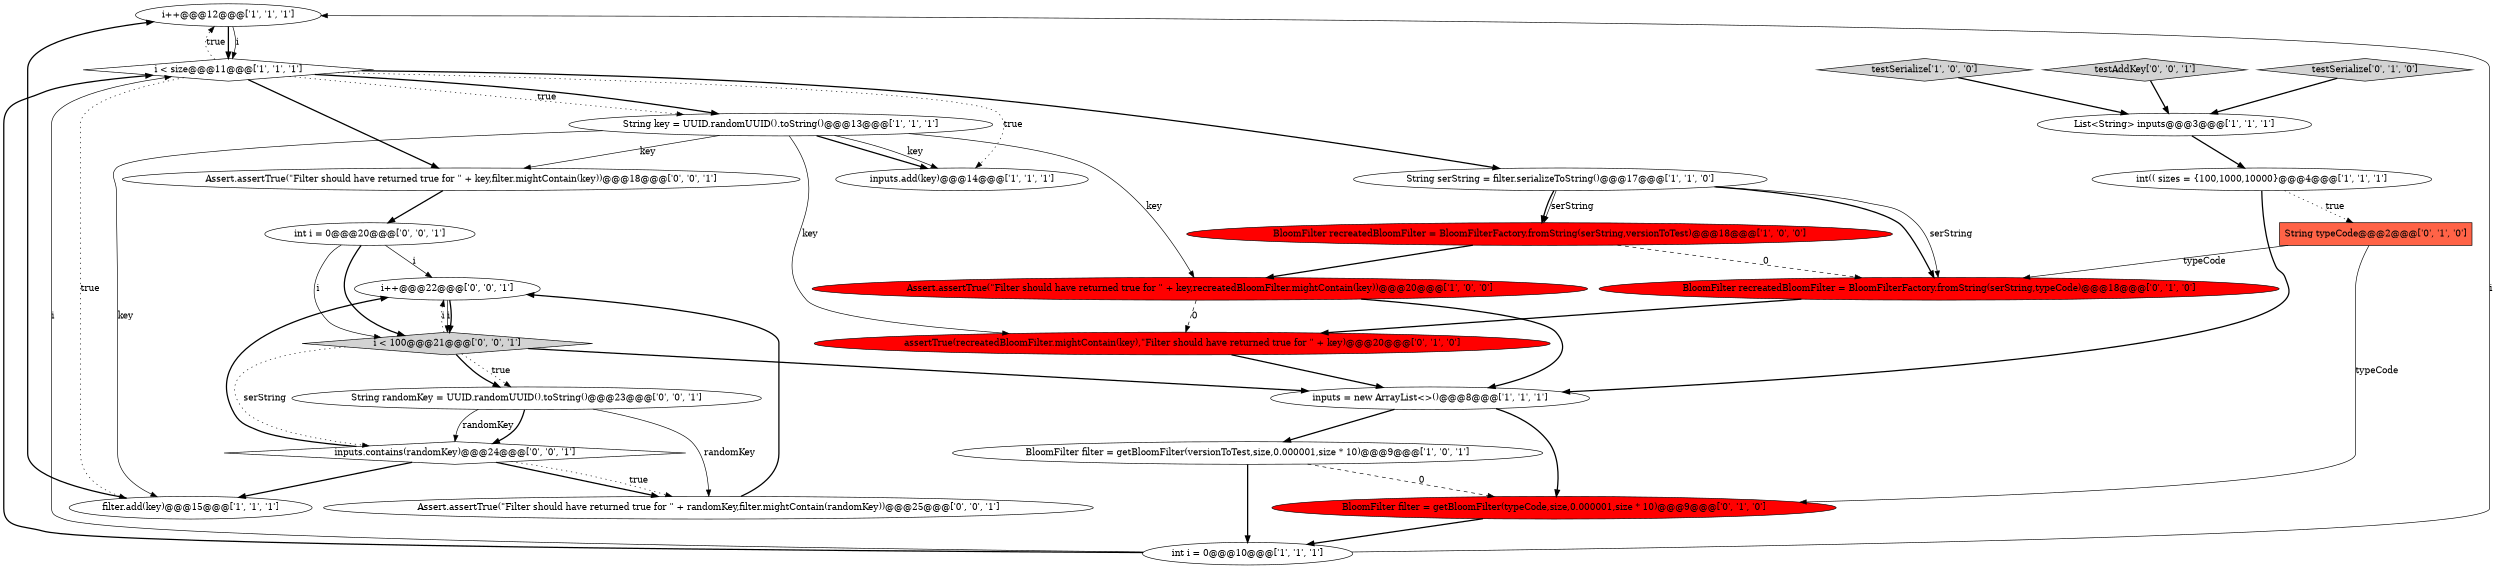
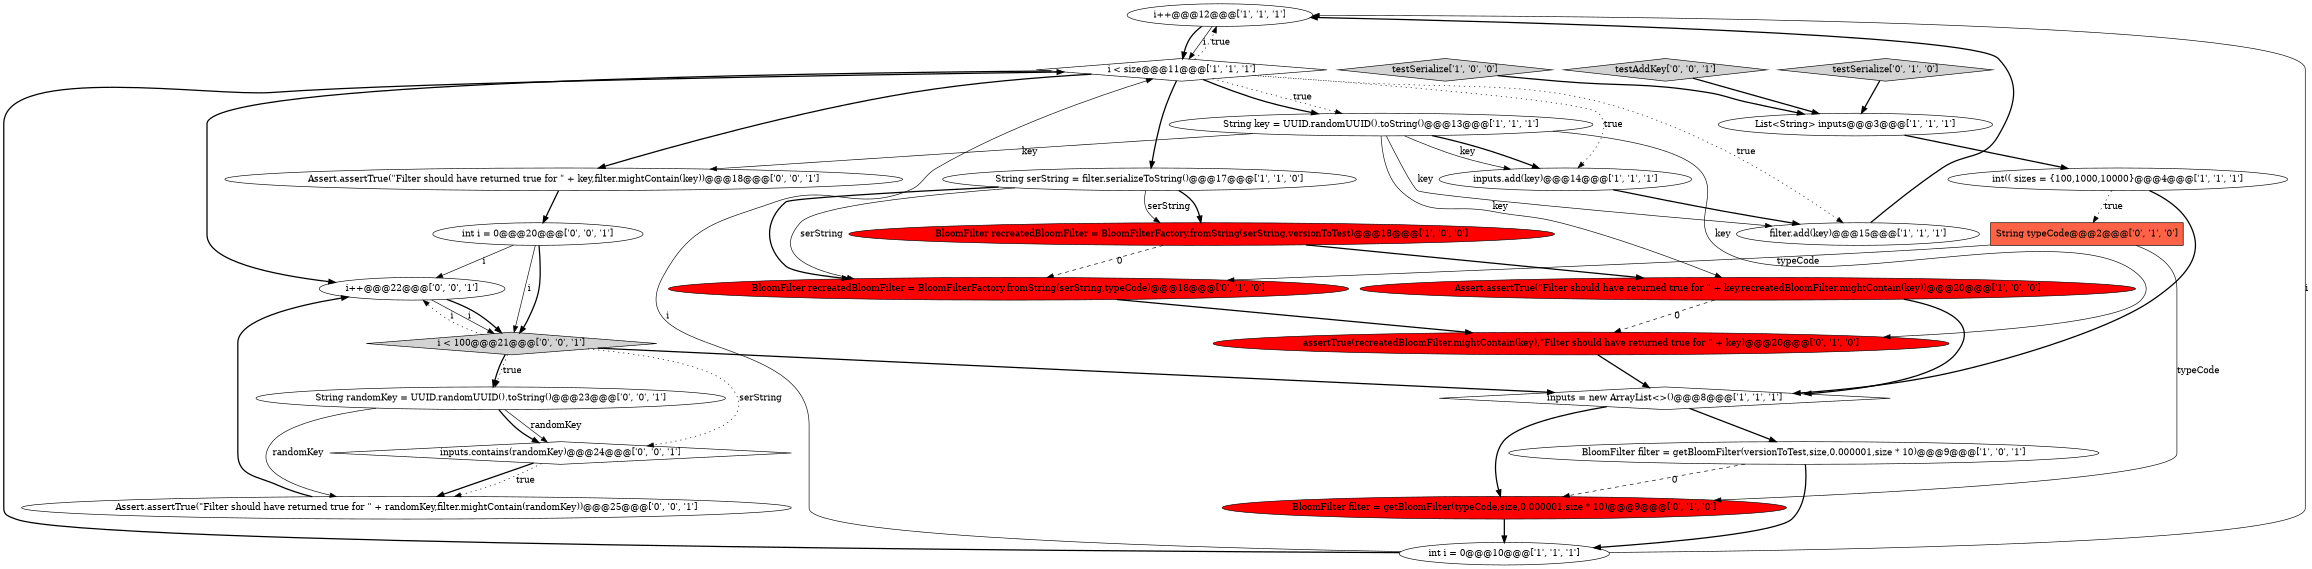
(230, 372) -> (366, 93)
(1430, 398) -> (1665, 398)
(329, 479) -> (1698, 207)
